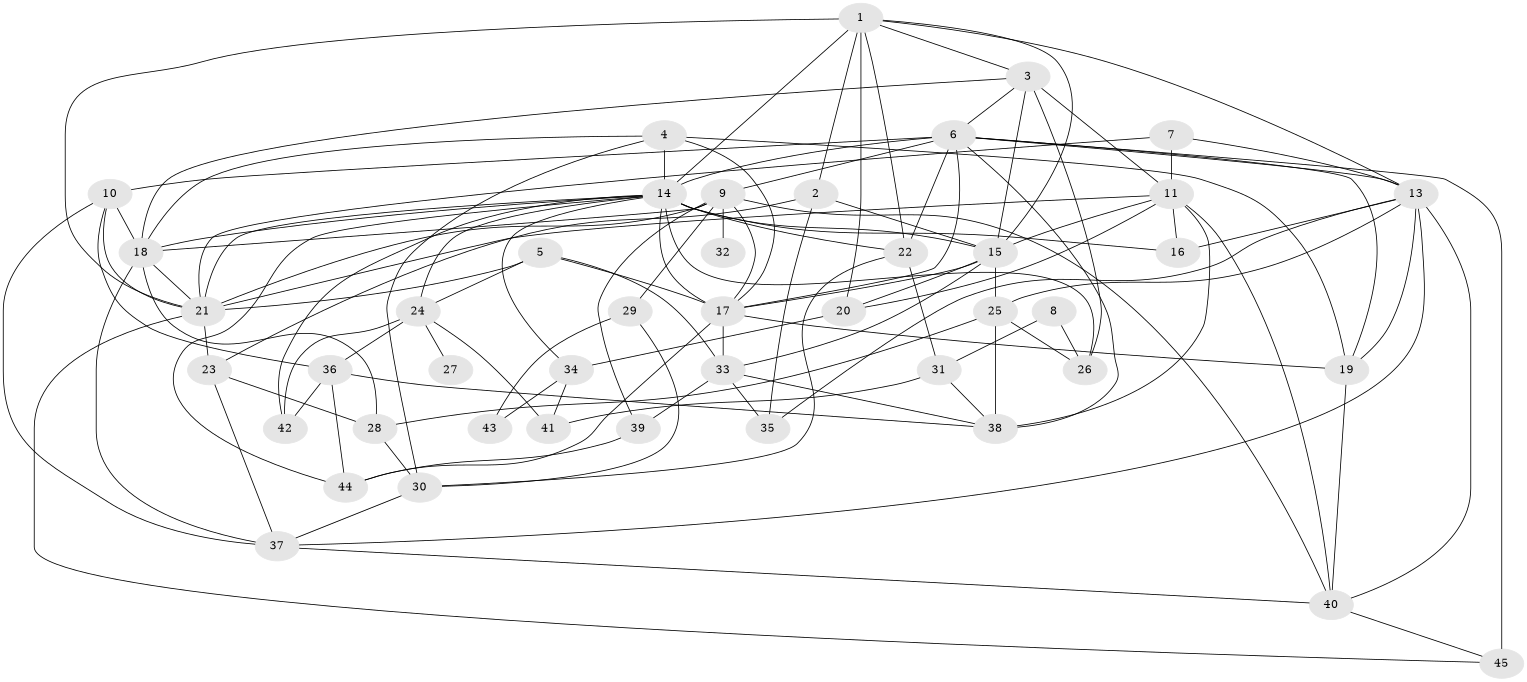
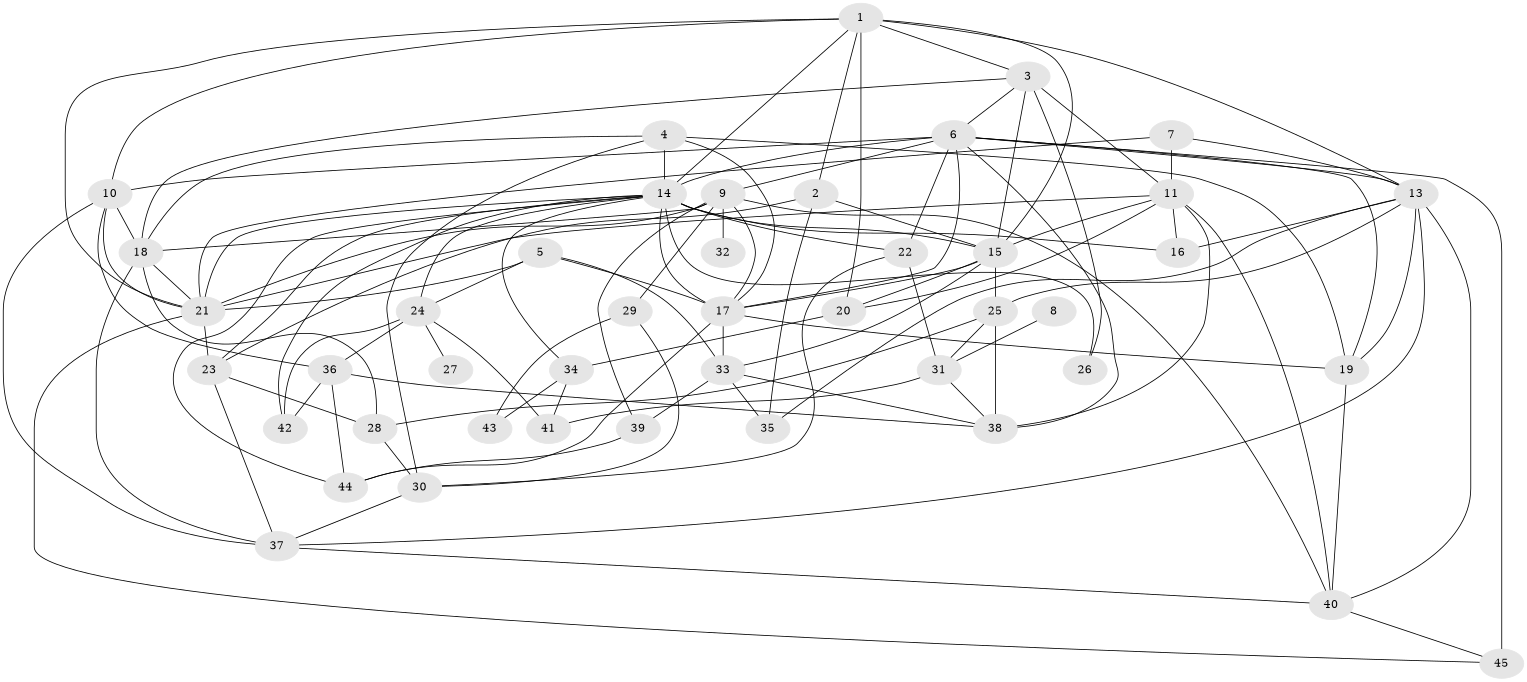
(886, 130) -> (452, 44)
(401, 214) -> (398, 227)
(1040, 341) -> (971, 337)
(1070, 341) -> none
